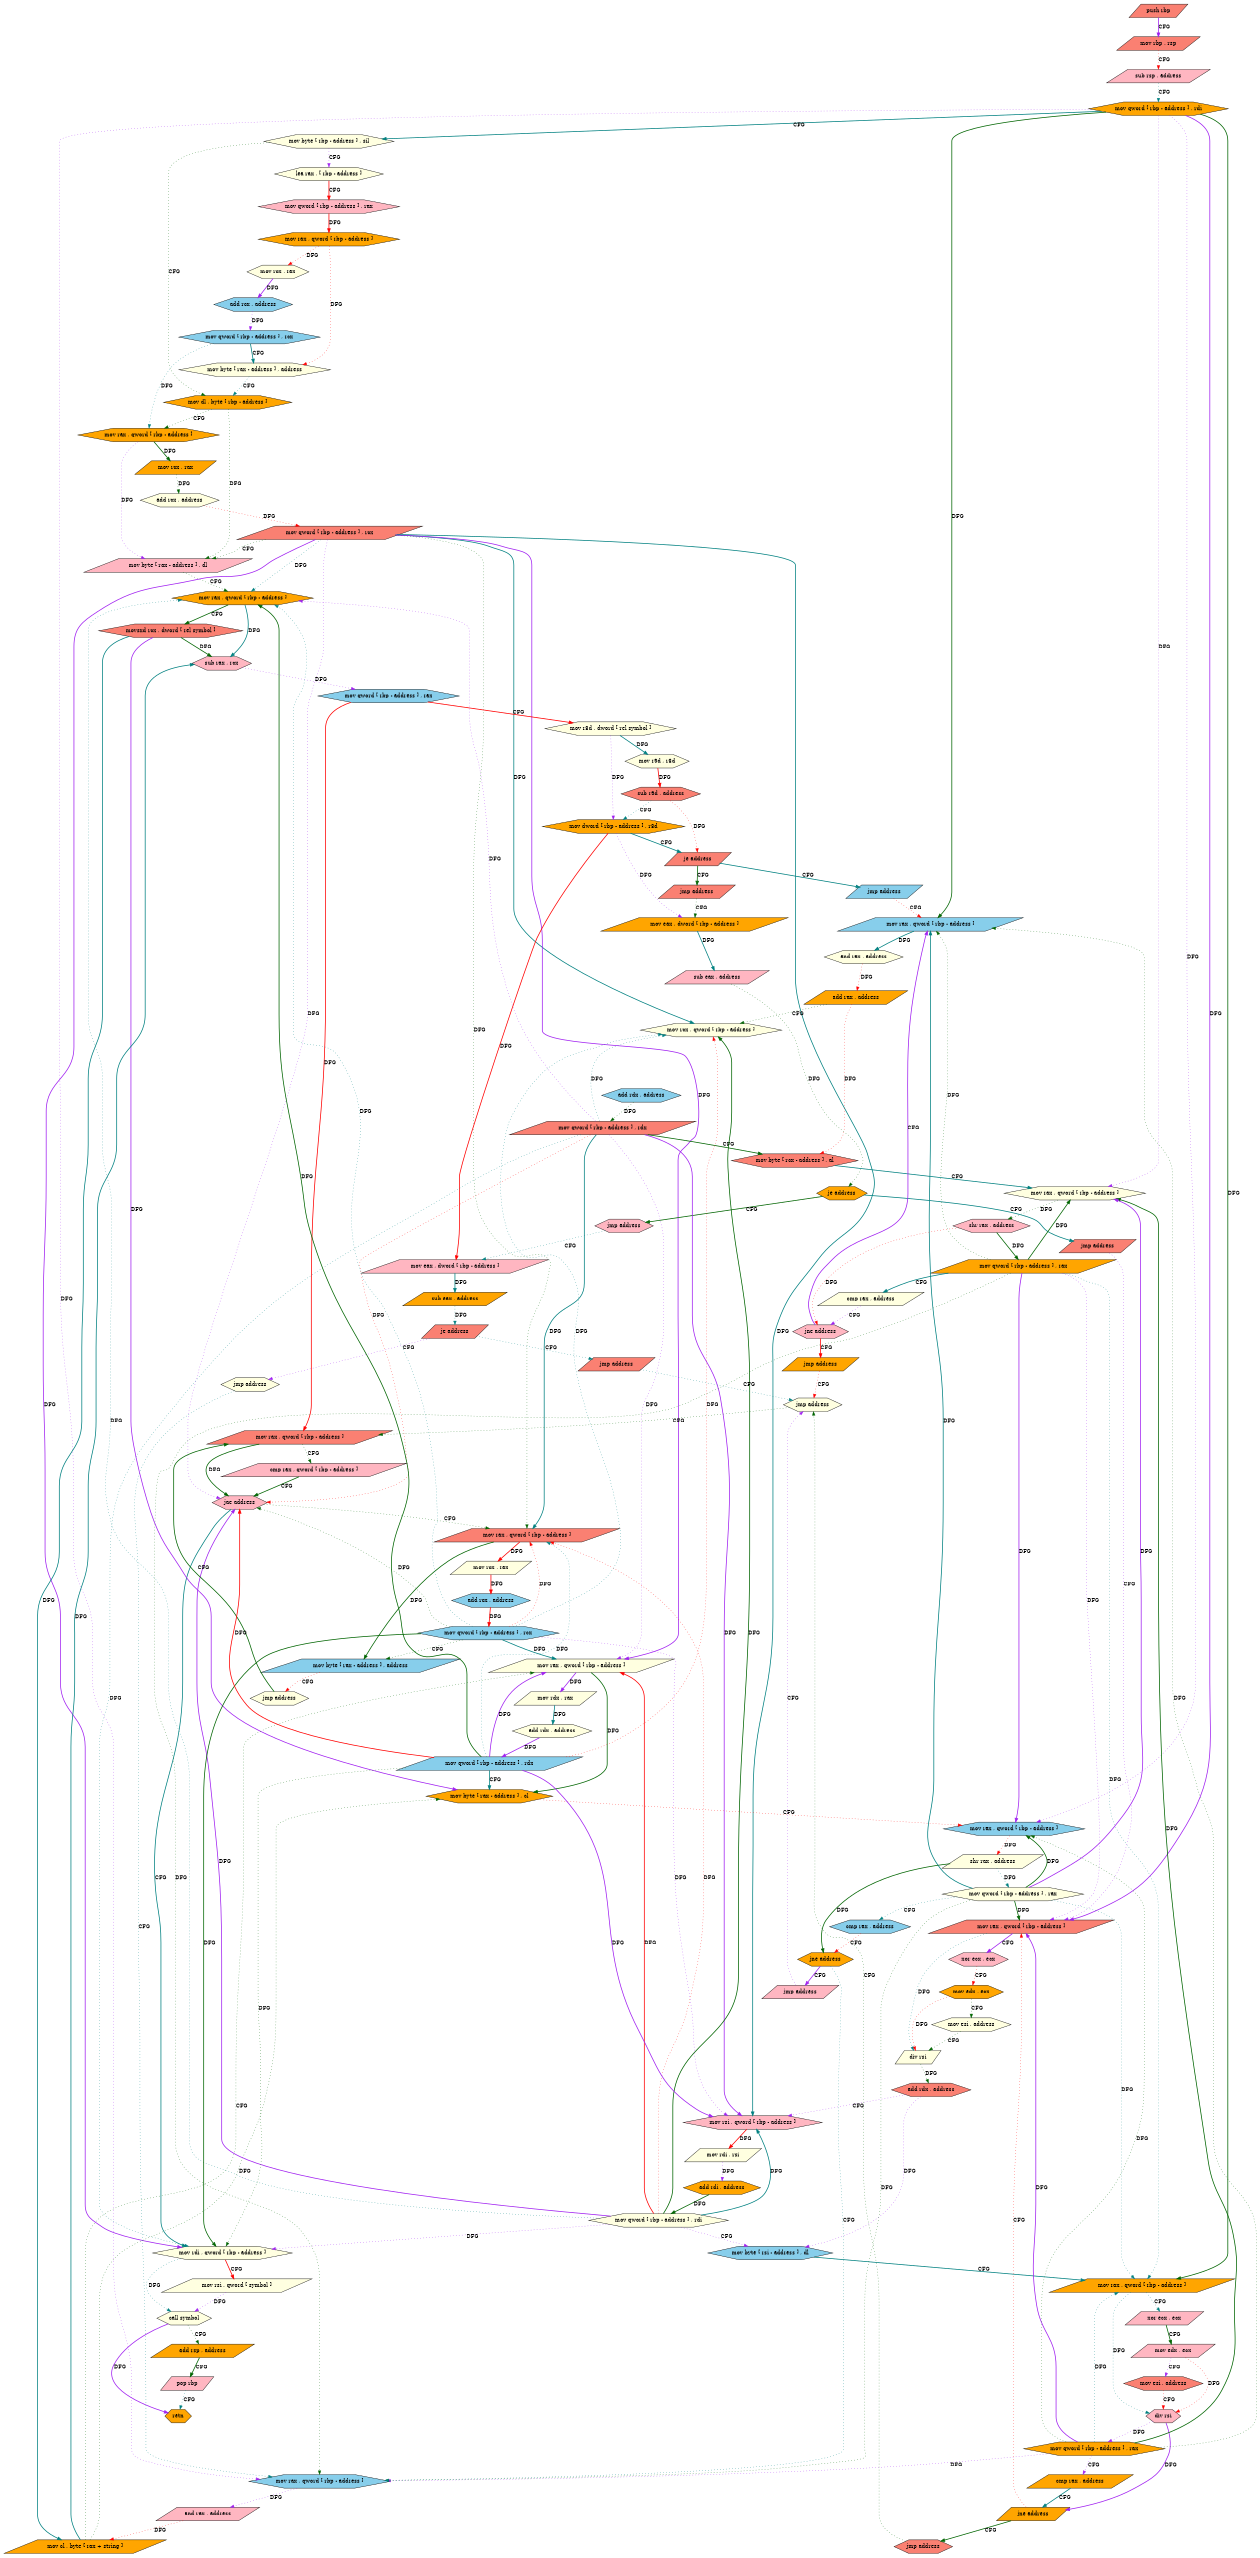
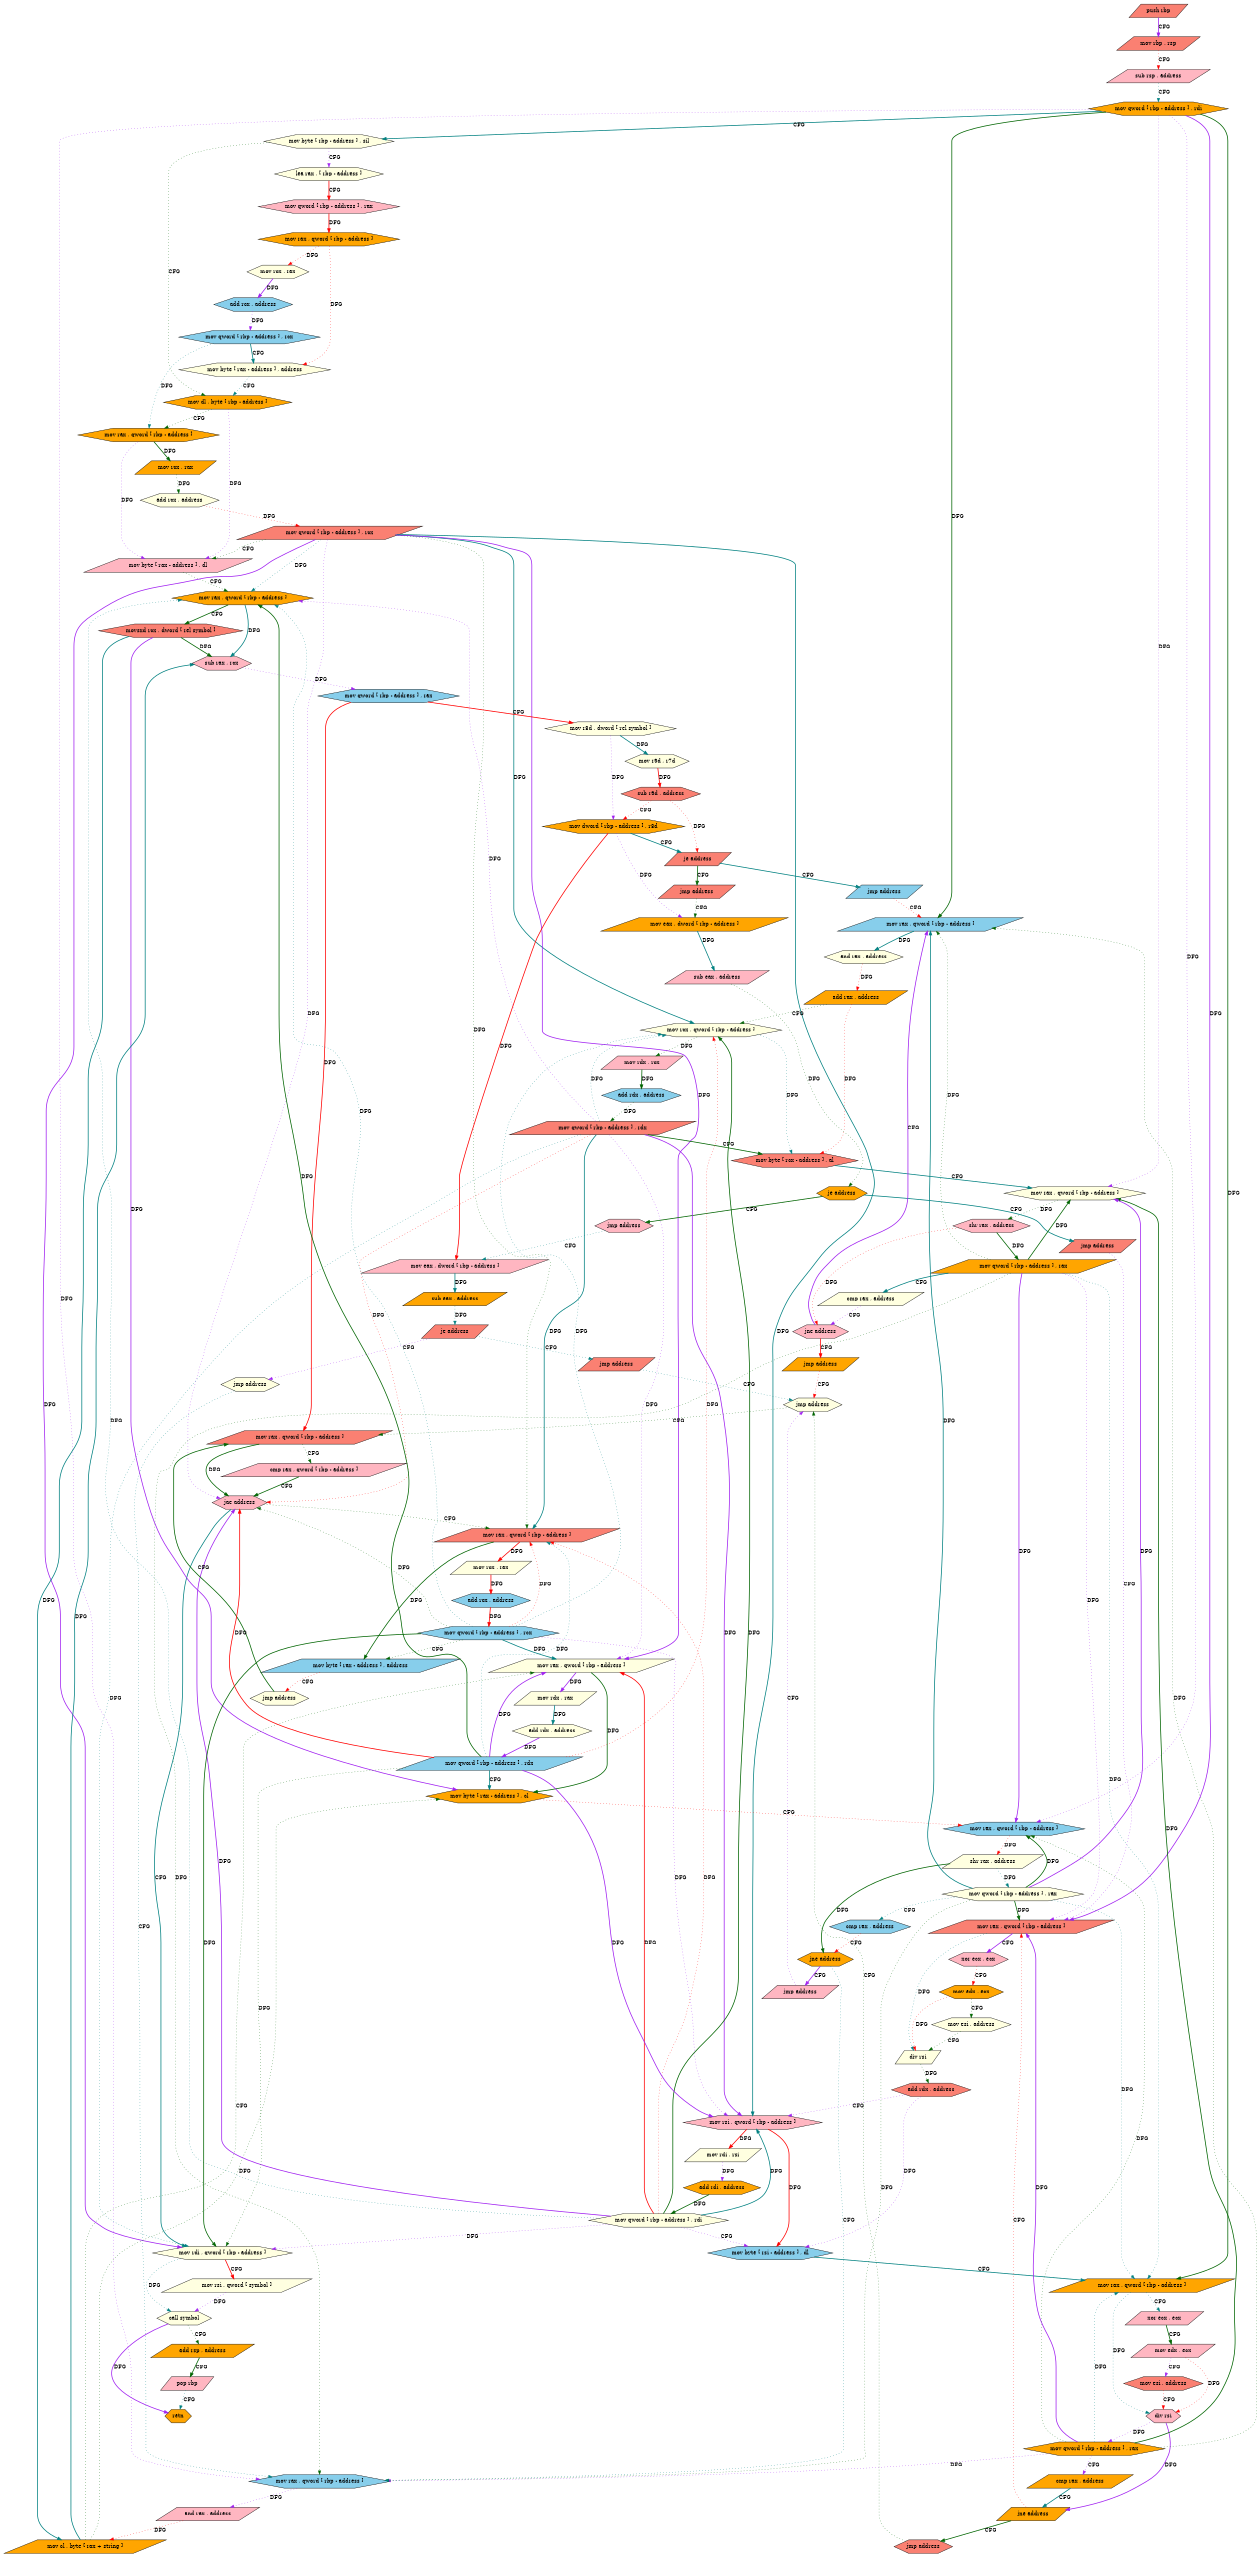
(230, 488) -> (230, 488)
(657, 761) -> (657, 761)
(639, 809) -> (639, 809)
none -> (642, 1063)
none -> (786, 1085)
none -> (789, 2183)
